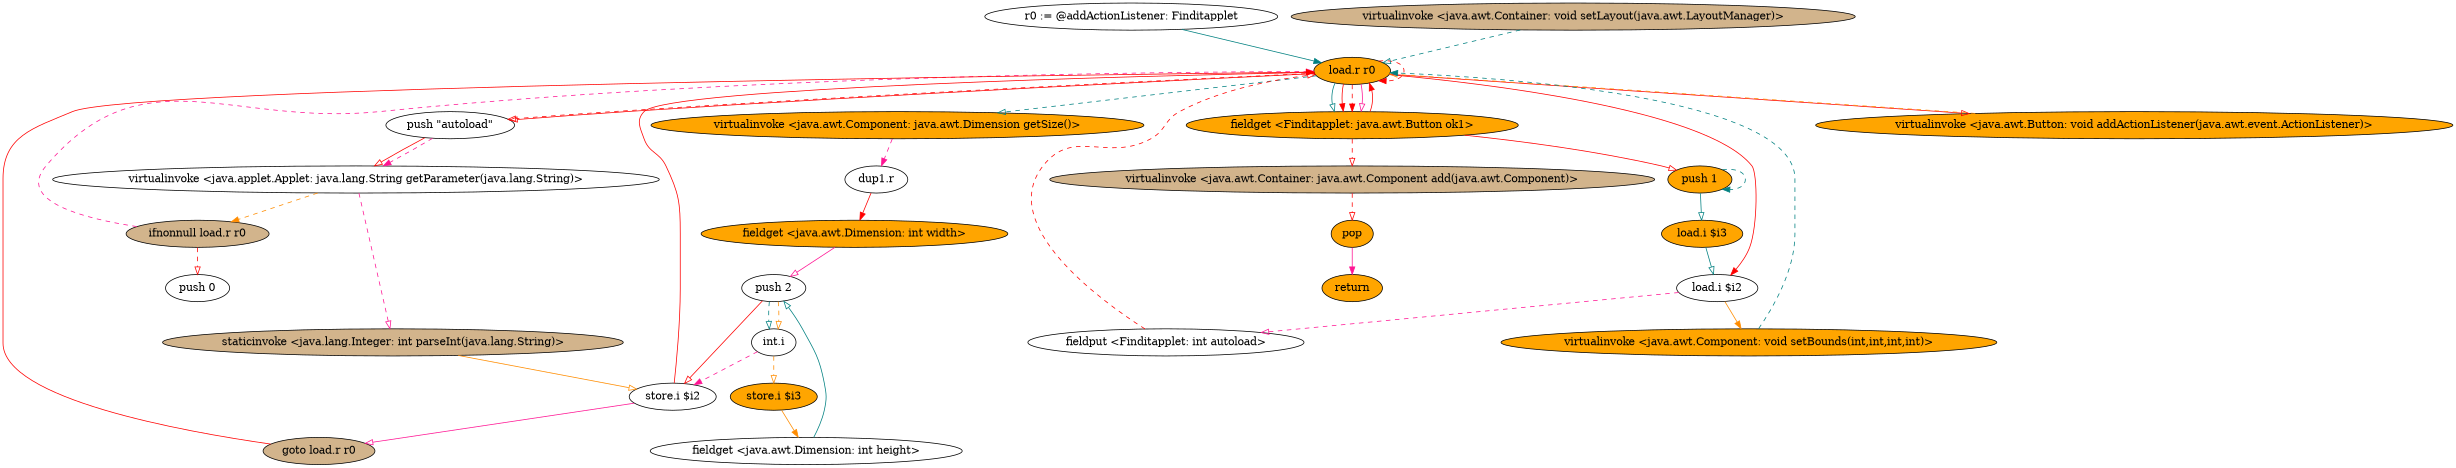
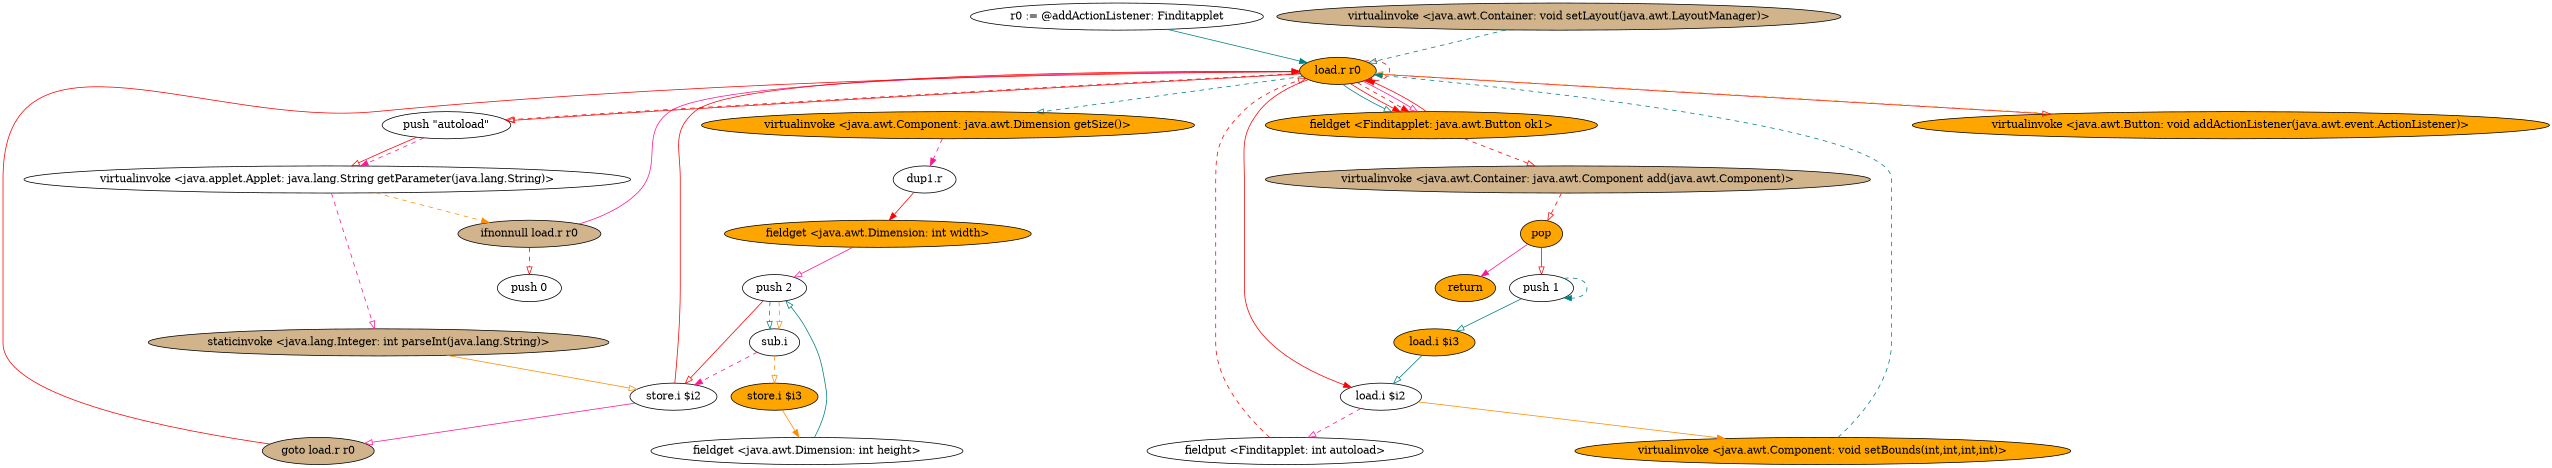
(600, 94) -> (706, 99)
(1567, 148) -> (1542, 257)
(1700, 179) -> (1542, 288)
(774, 342) -> (775, 342)
